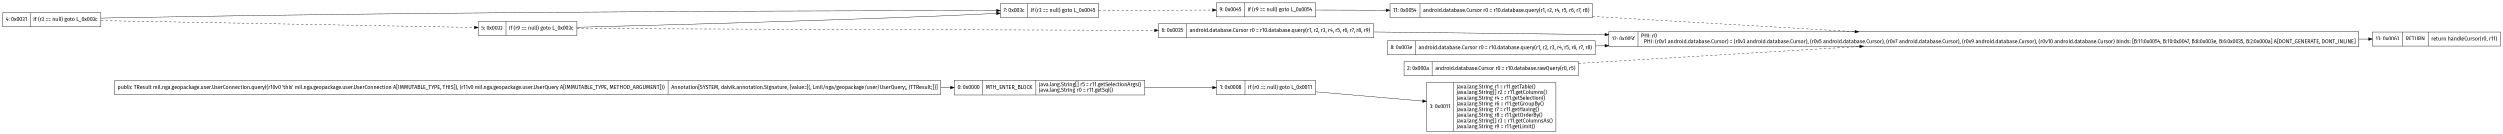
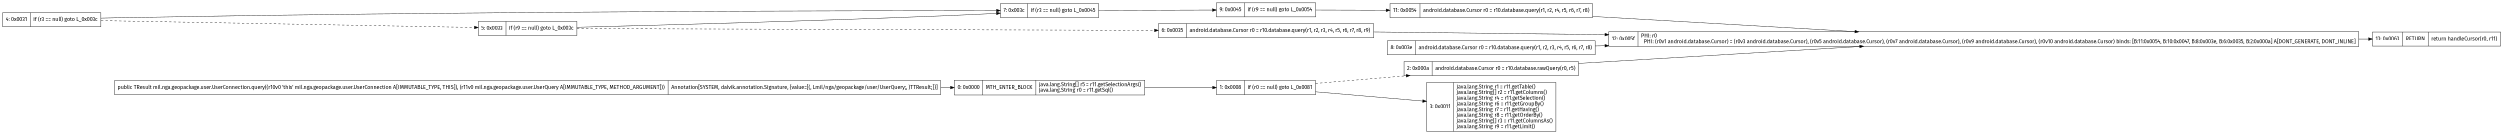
(1156, 10) -> (1156, 10)
(1724, 24) -> (1724, 24)
(1719, 55) -> (1719, 55)
none -> (1361, 80)
(1280, 87) -> (1280, 87)
